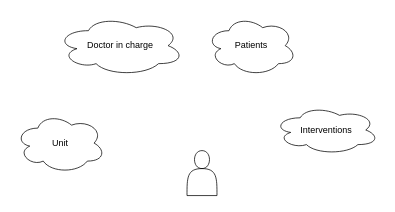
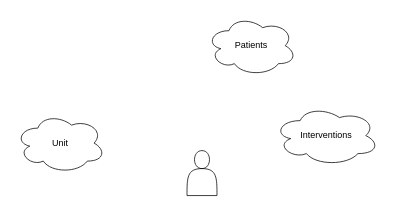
(120, 45) -> none
(327, 130) -> (327, 135)
